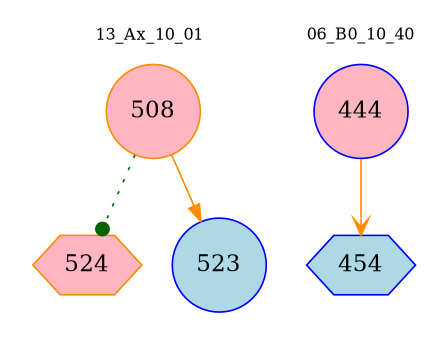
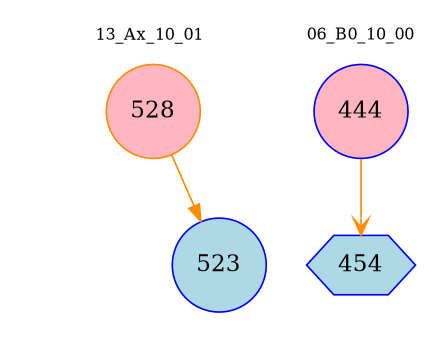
(361, 35) -> (361, 35)
(153, 111) -> (153, 111)
(87, 265) -> none
